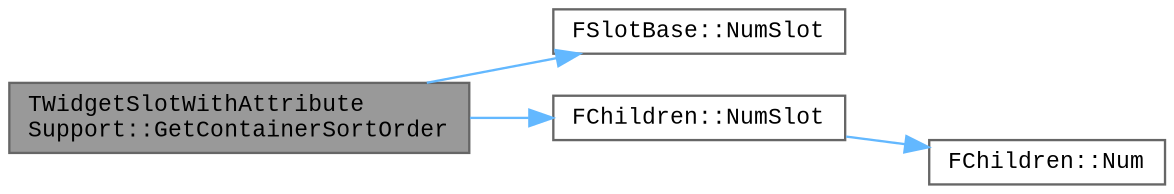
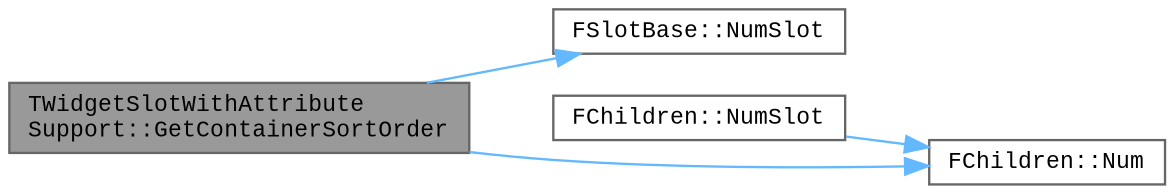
(499, 118) -> (687, 166)
